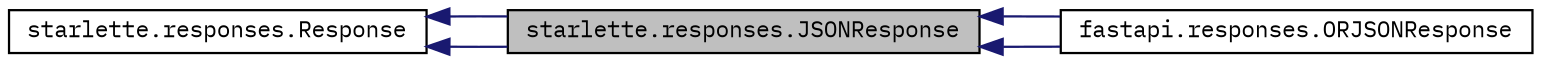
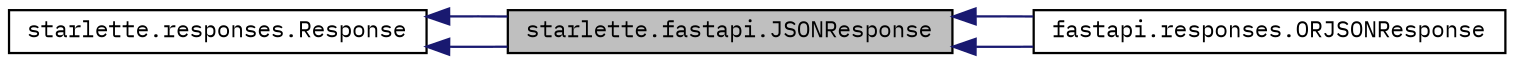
(744, 32) -> (730, 32)
